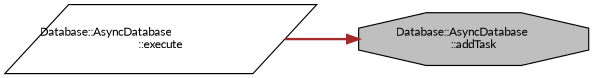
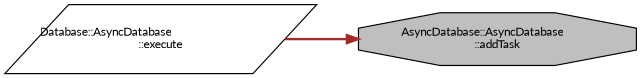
(474, 39) -> (497, 39)
